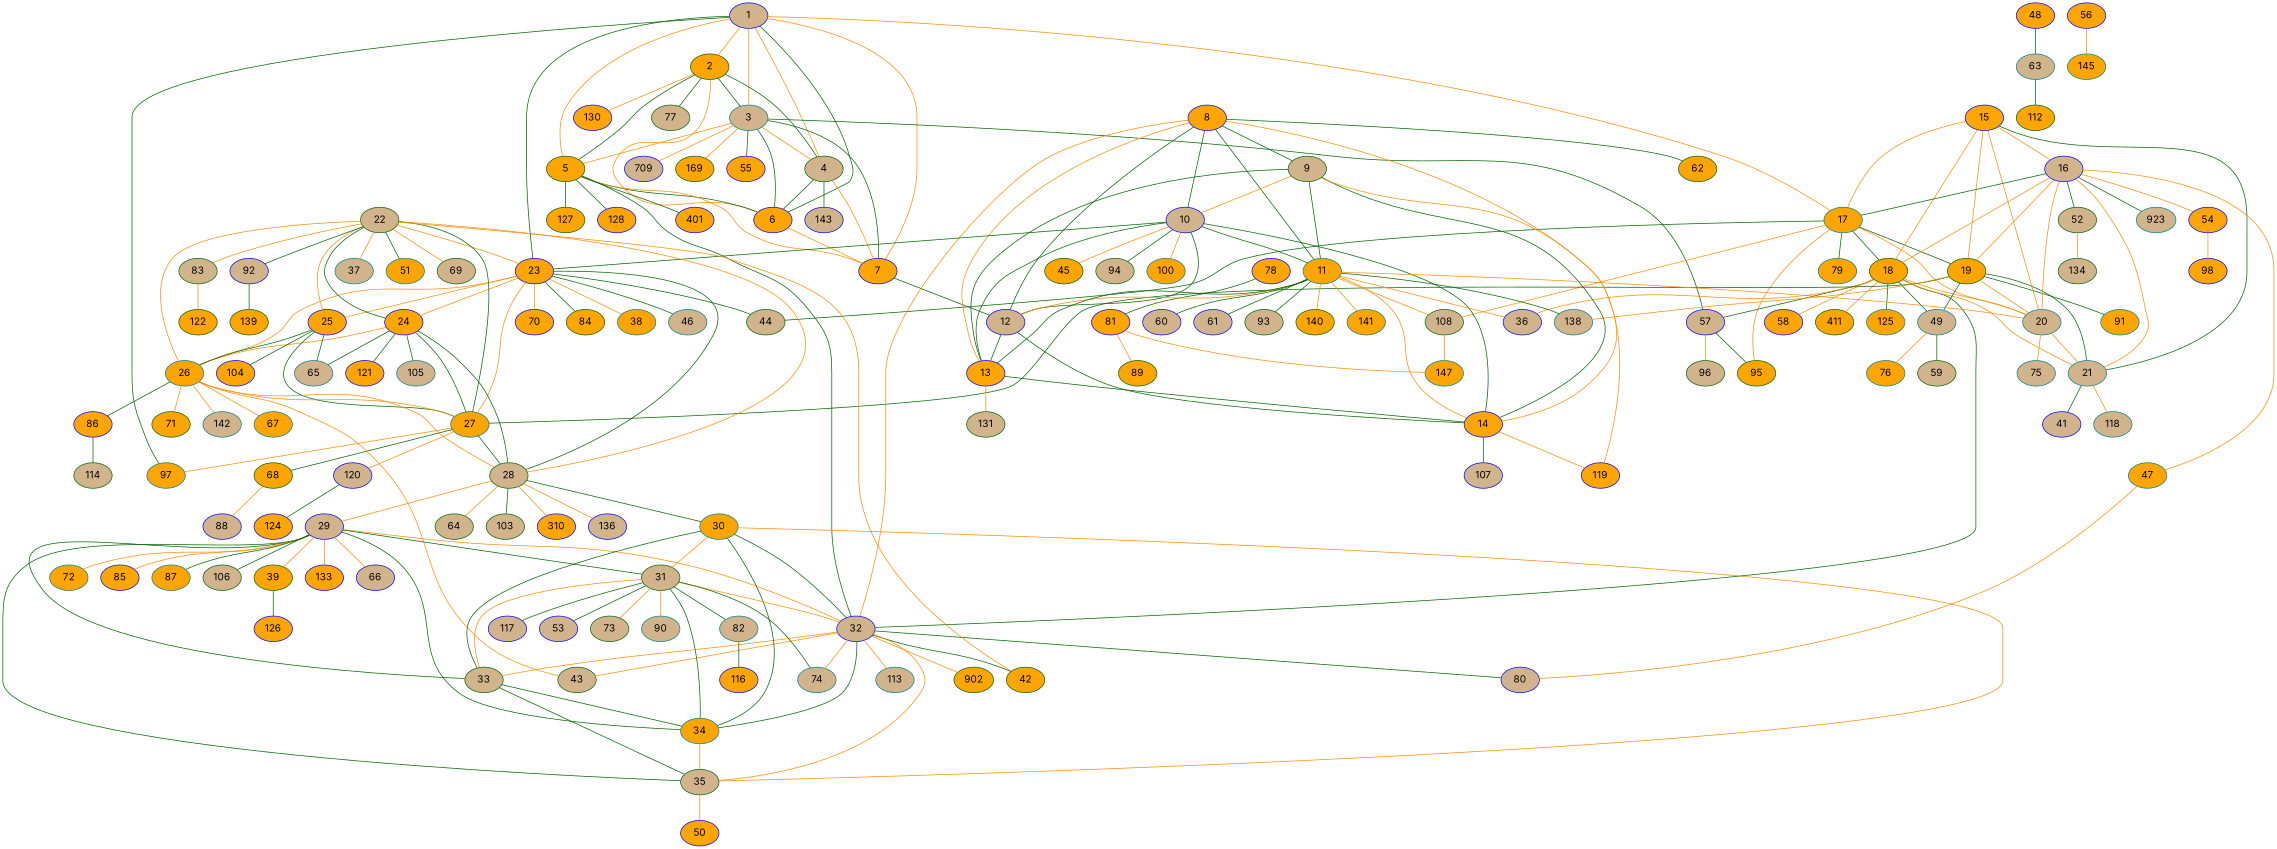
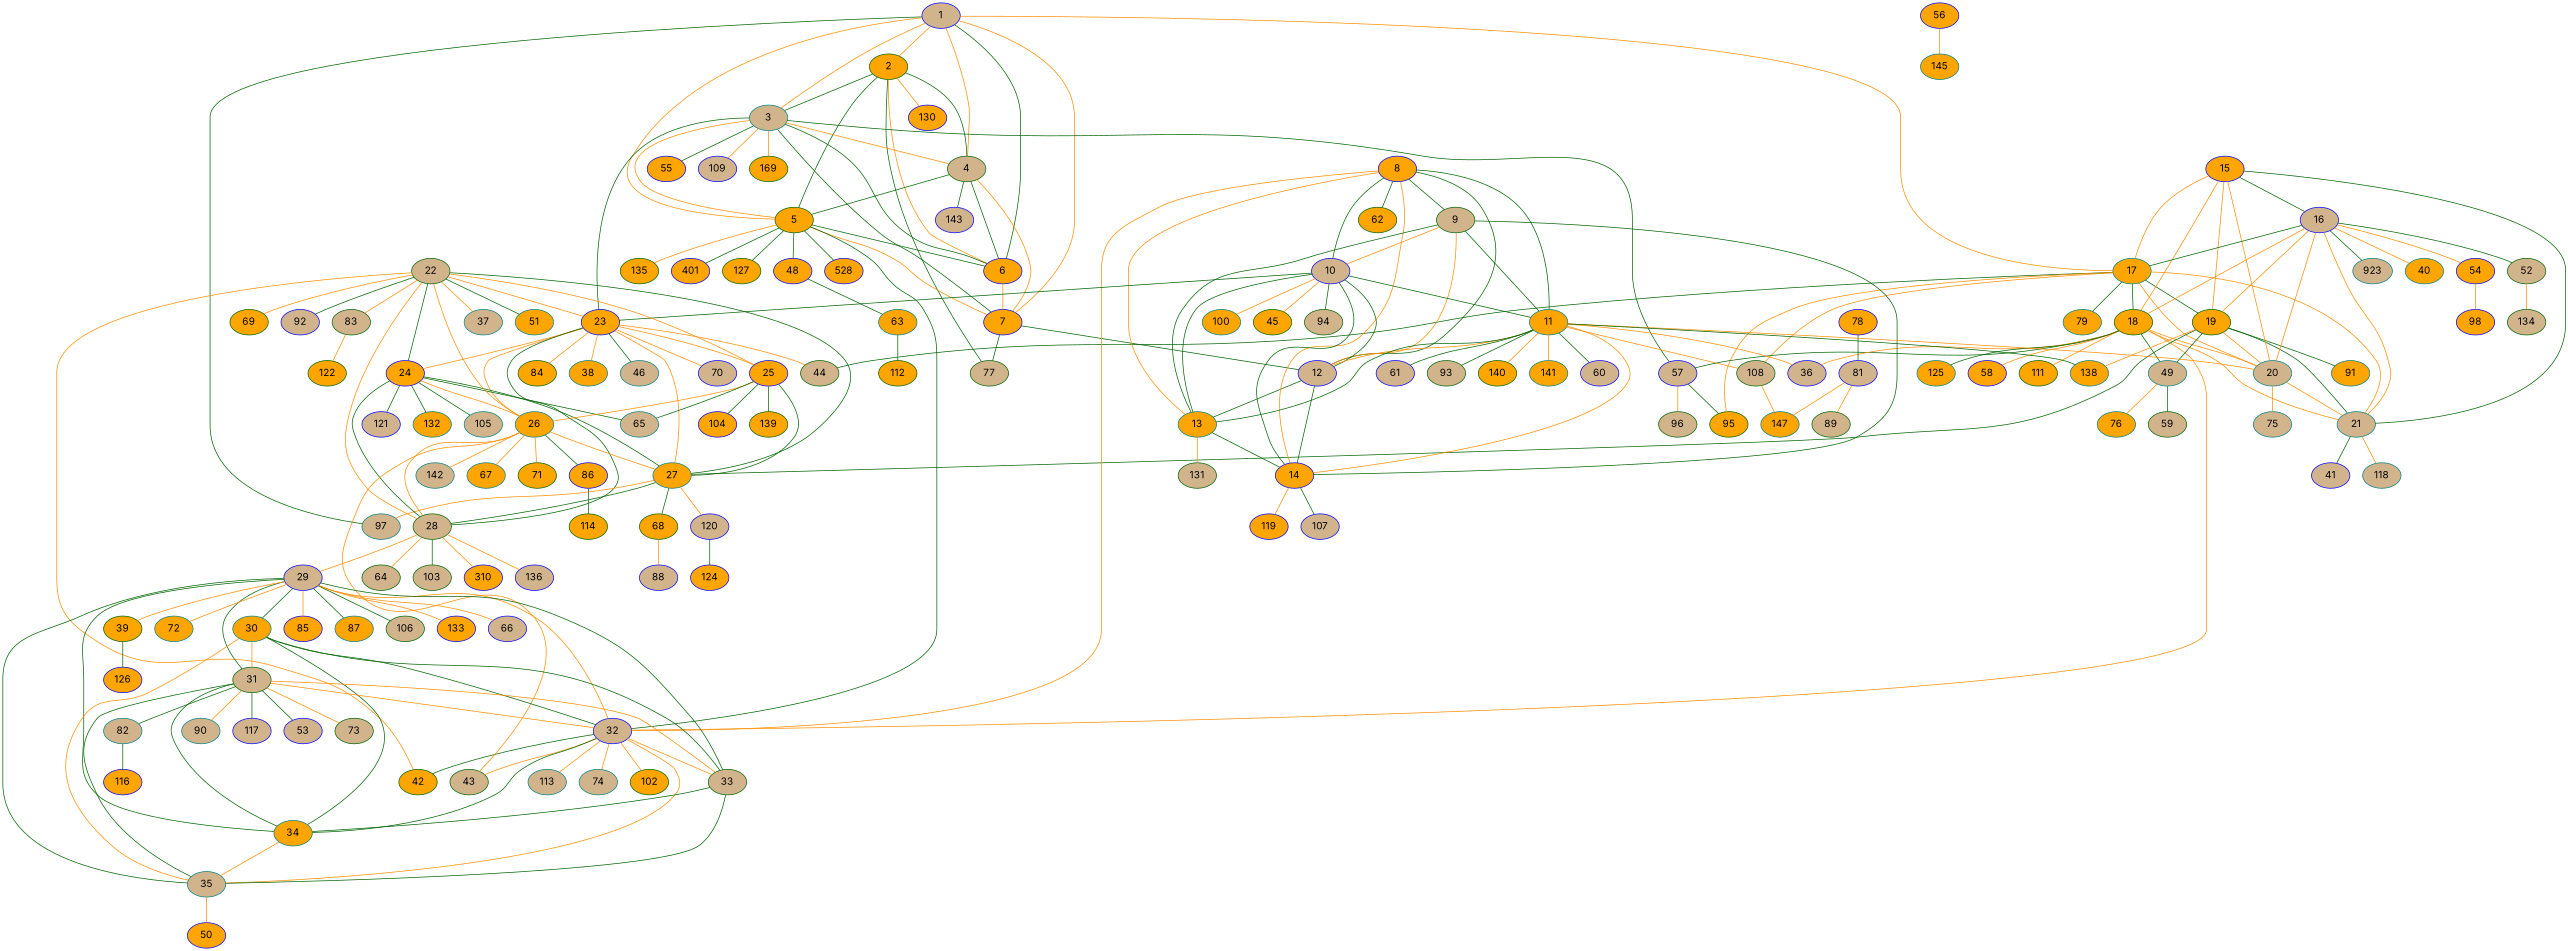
(2035, 67) -> (898, 322)
(547, 69) -> (622, 170)
(2024, 143) -> (2272, 194)
(644, 169) -> (718, 169)
none -> (880, 194)
(1501, 216) -> (1429, 332)
(617, 220) -> (844, 271)
none -> (793, 246)
(456, 271) -> (249, 322)
none -> (639, 271)
(653, 290) -> (718, 341)
(249, 297) -> (769, 399)
(560, 297) -> (569, 348)
none -> (2301, 303)
(534, 322) -> (718, 373)
(1111, 322) -> (1858, 373)
(1573, 322) -> (2089, 373)
(1835, 322) -> (2038, 373)
(278, 341) -> (654, 405)
none -> (997, 343)
(365, 373) -> (381, 424)
(986, 373) -> (1197, 424)
(1138, 373) -> (1831, 424)
none -> (432, 424)
(93, 476) -> (588, 527)
(166, 476) -> (381, 527)
(2148, 476) -> (2424, 271)
(614, 501) -> (278, 603)
(1573, 590) -> (1586, 706)
(755, 610) -> (89, 732)
(974, 680) -> (649, 782)
(1520, 680) -> none
(700, 782) -> (207, 884)
